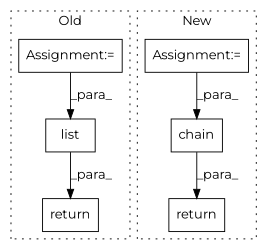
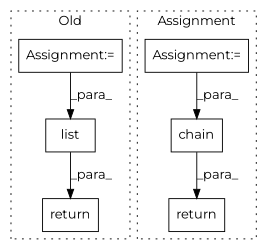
(197, 22) -> (197, 22)
